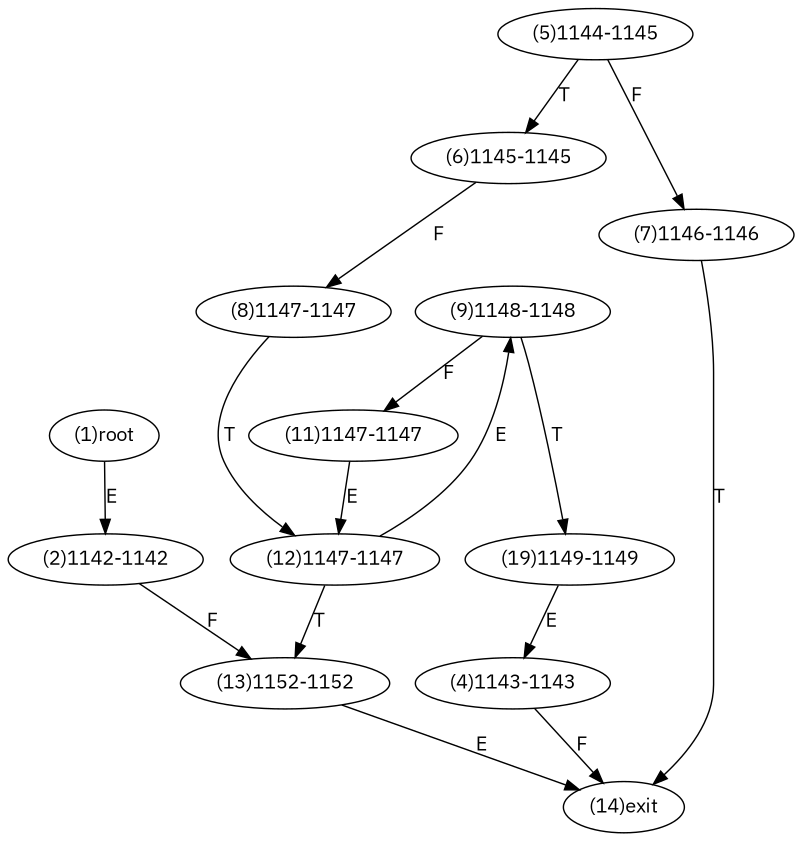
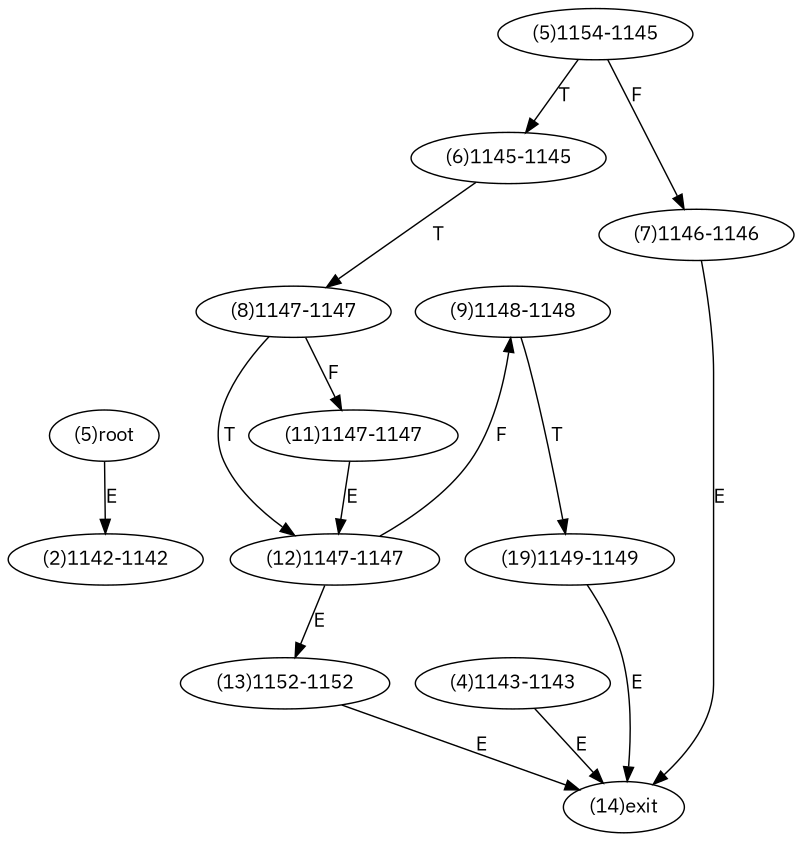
(595, 34) -> (595, 34)
(439, 235) -> (439, 235)
(439, 369) -> (320, 367)
(104, 436) -> (104, 436)
(501, 436) -> (501, 436)
(720, 498) -> (720, 498)
(544, 615) -> (626, 672)
(189, 617) -> none
(320, 621) -> (320, 621)
(582, 745) -> (582, 745)
